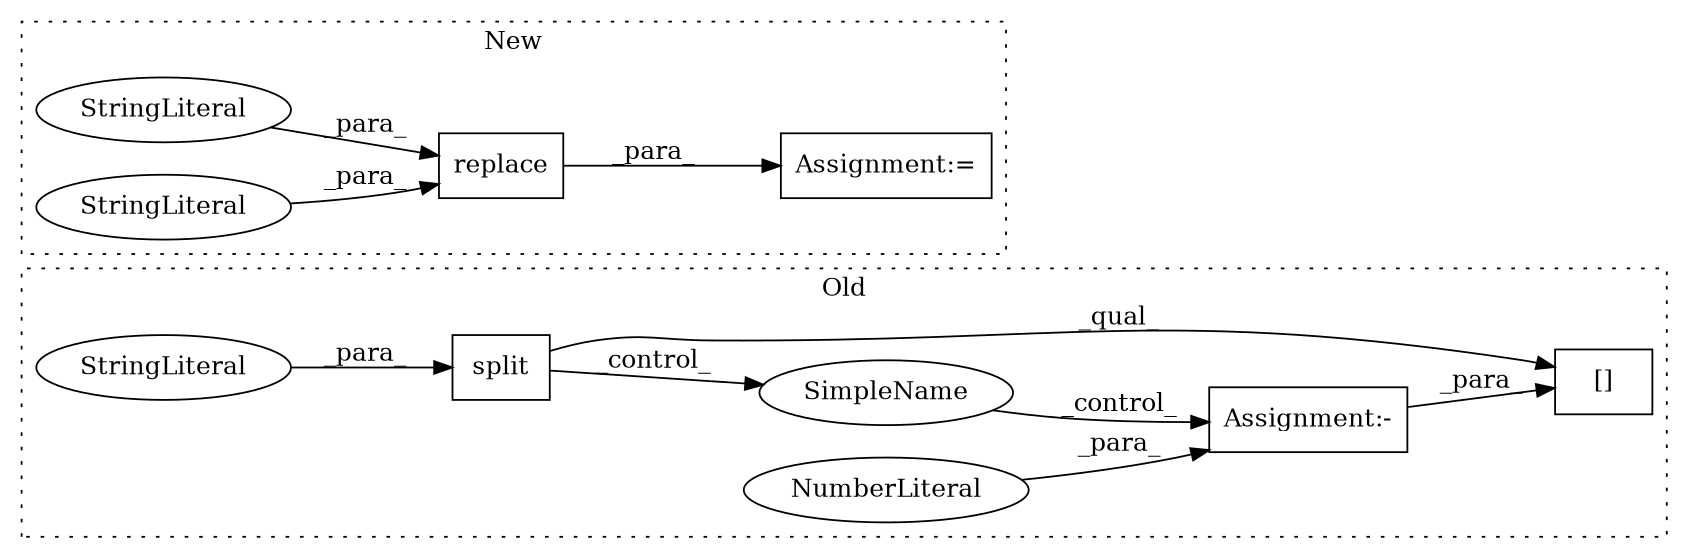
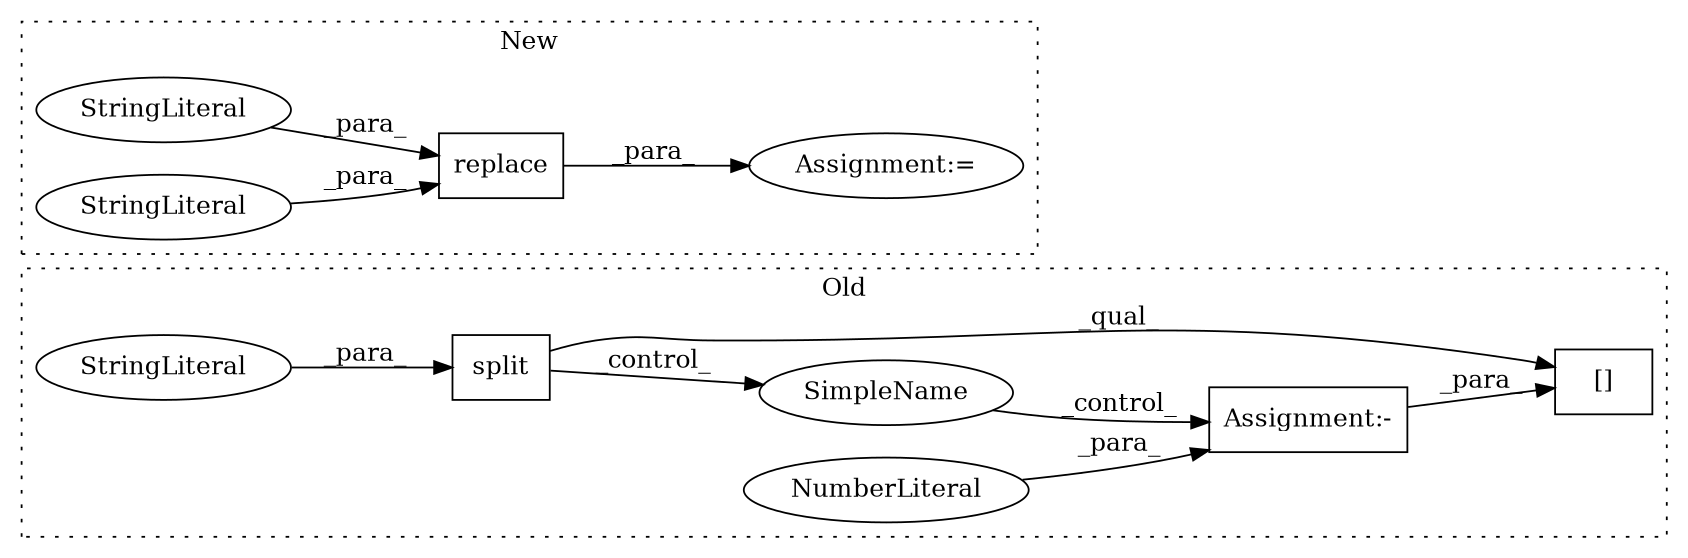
(886, 166) -> (886, 166)
